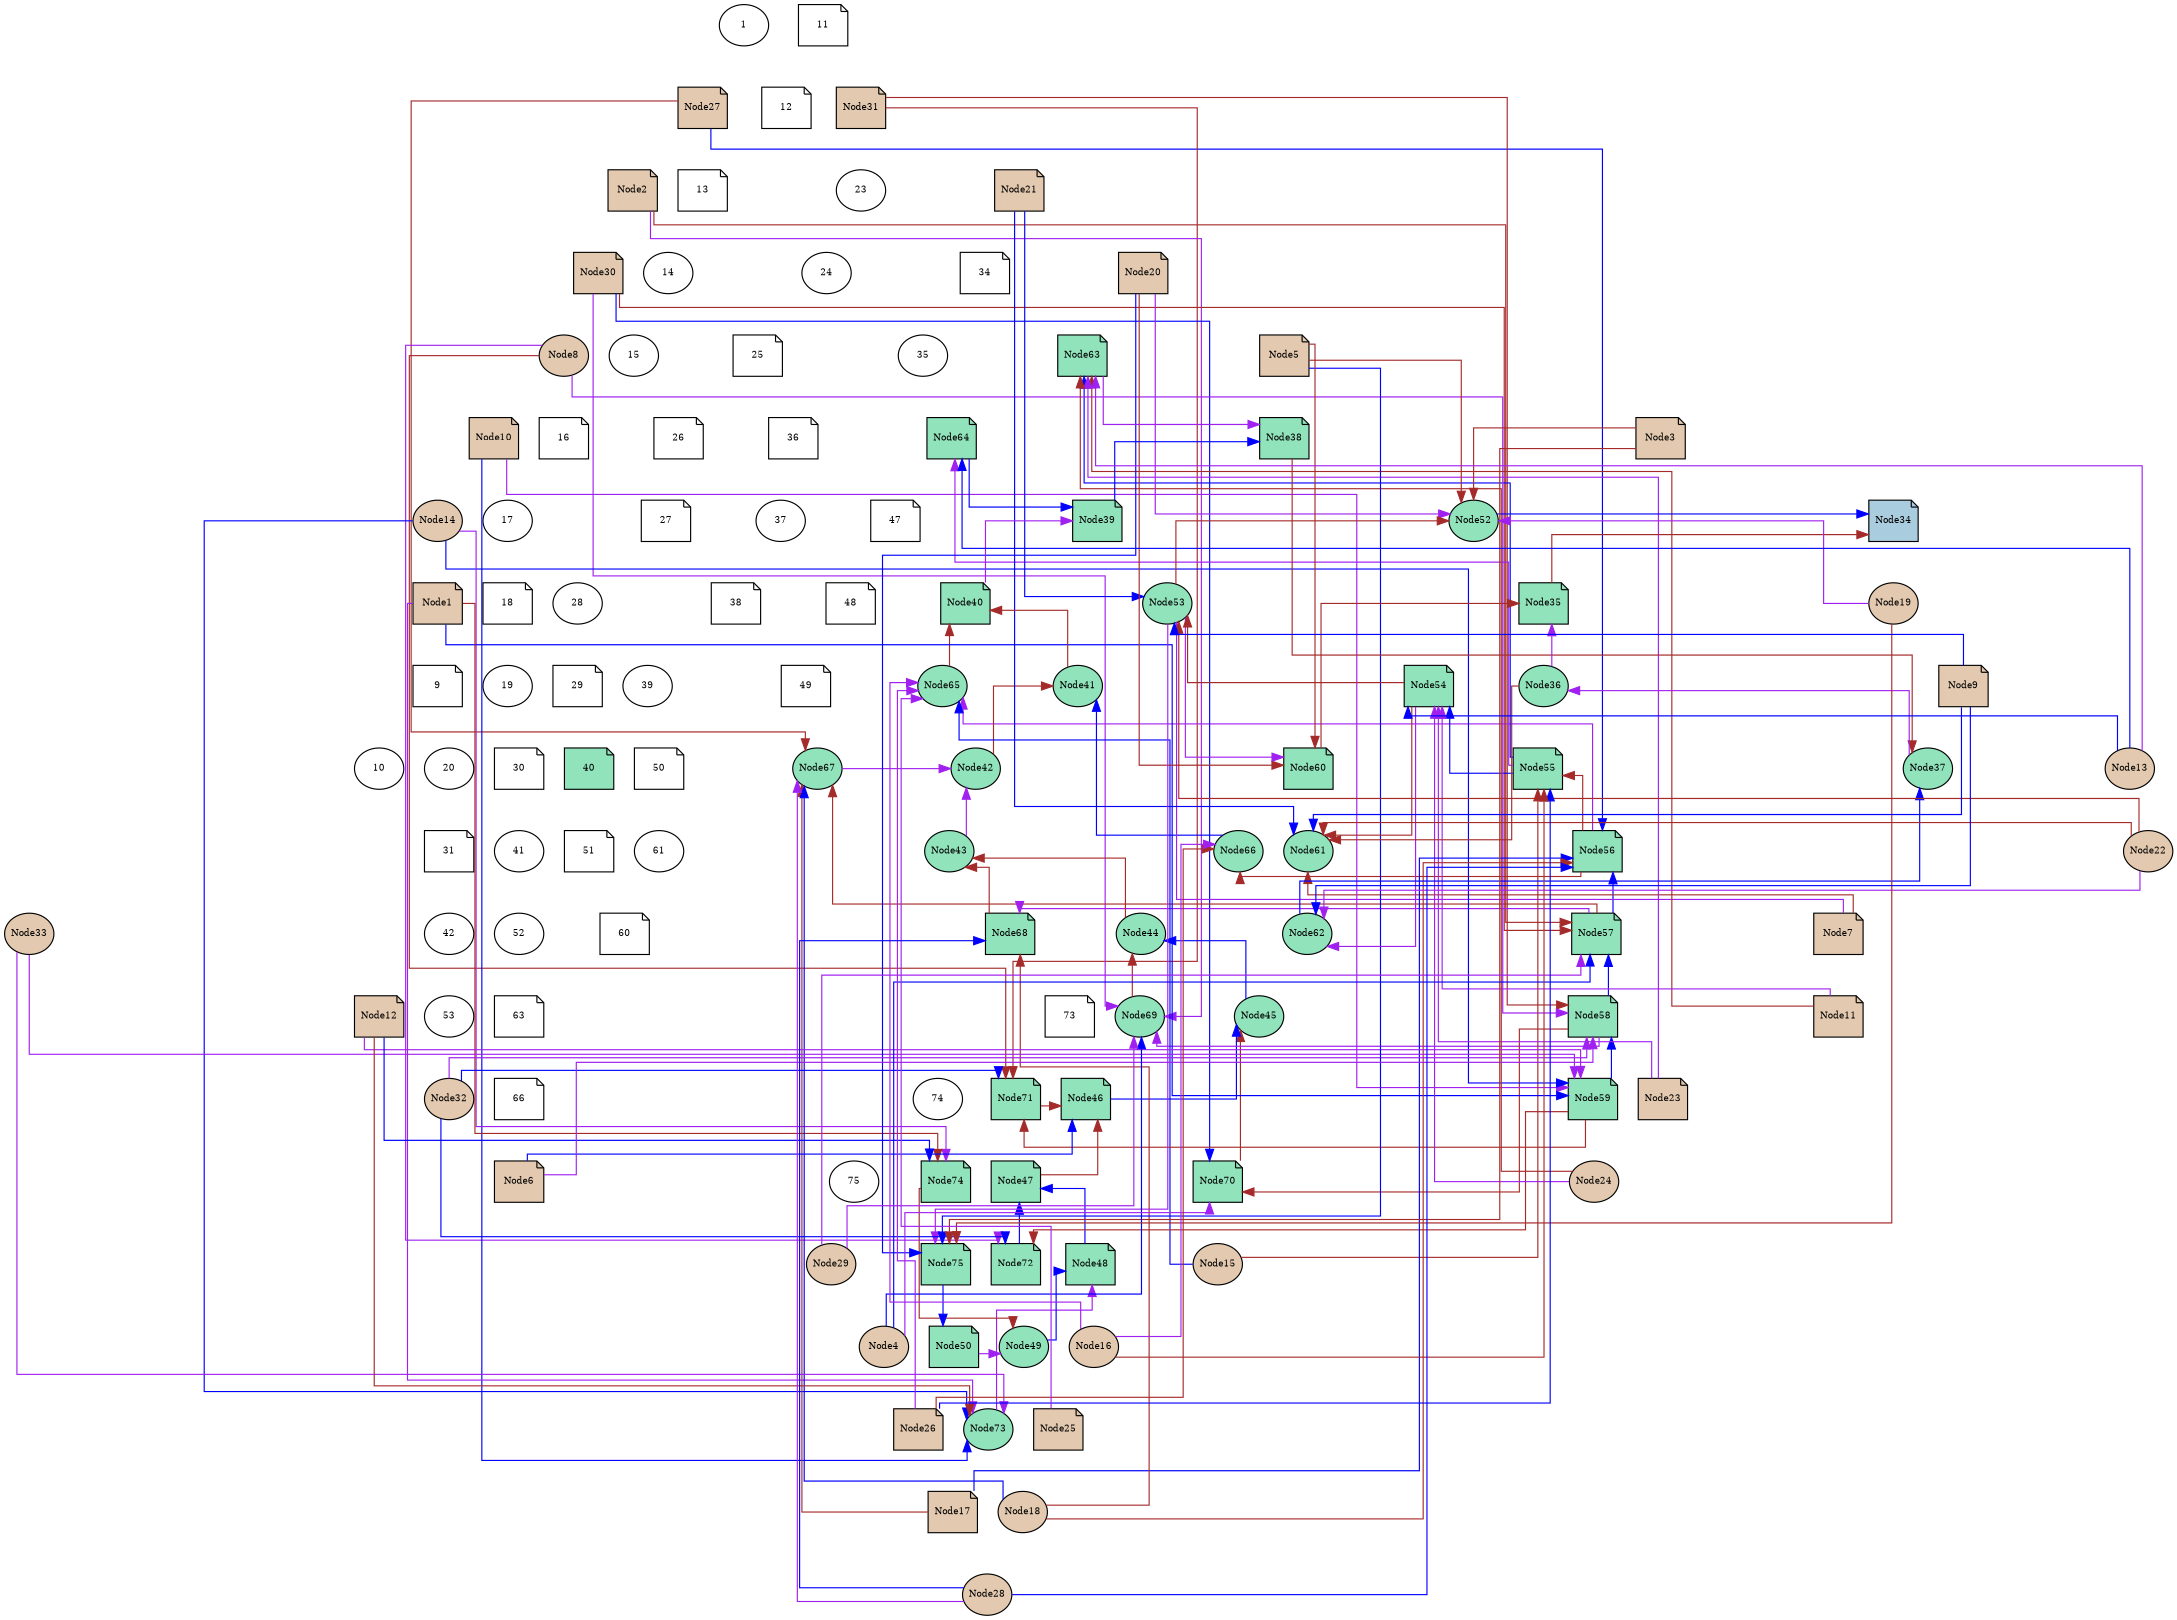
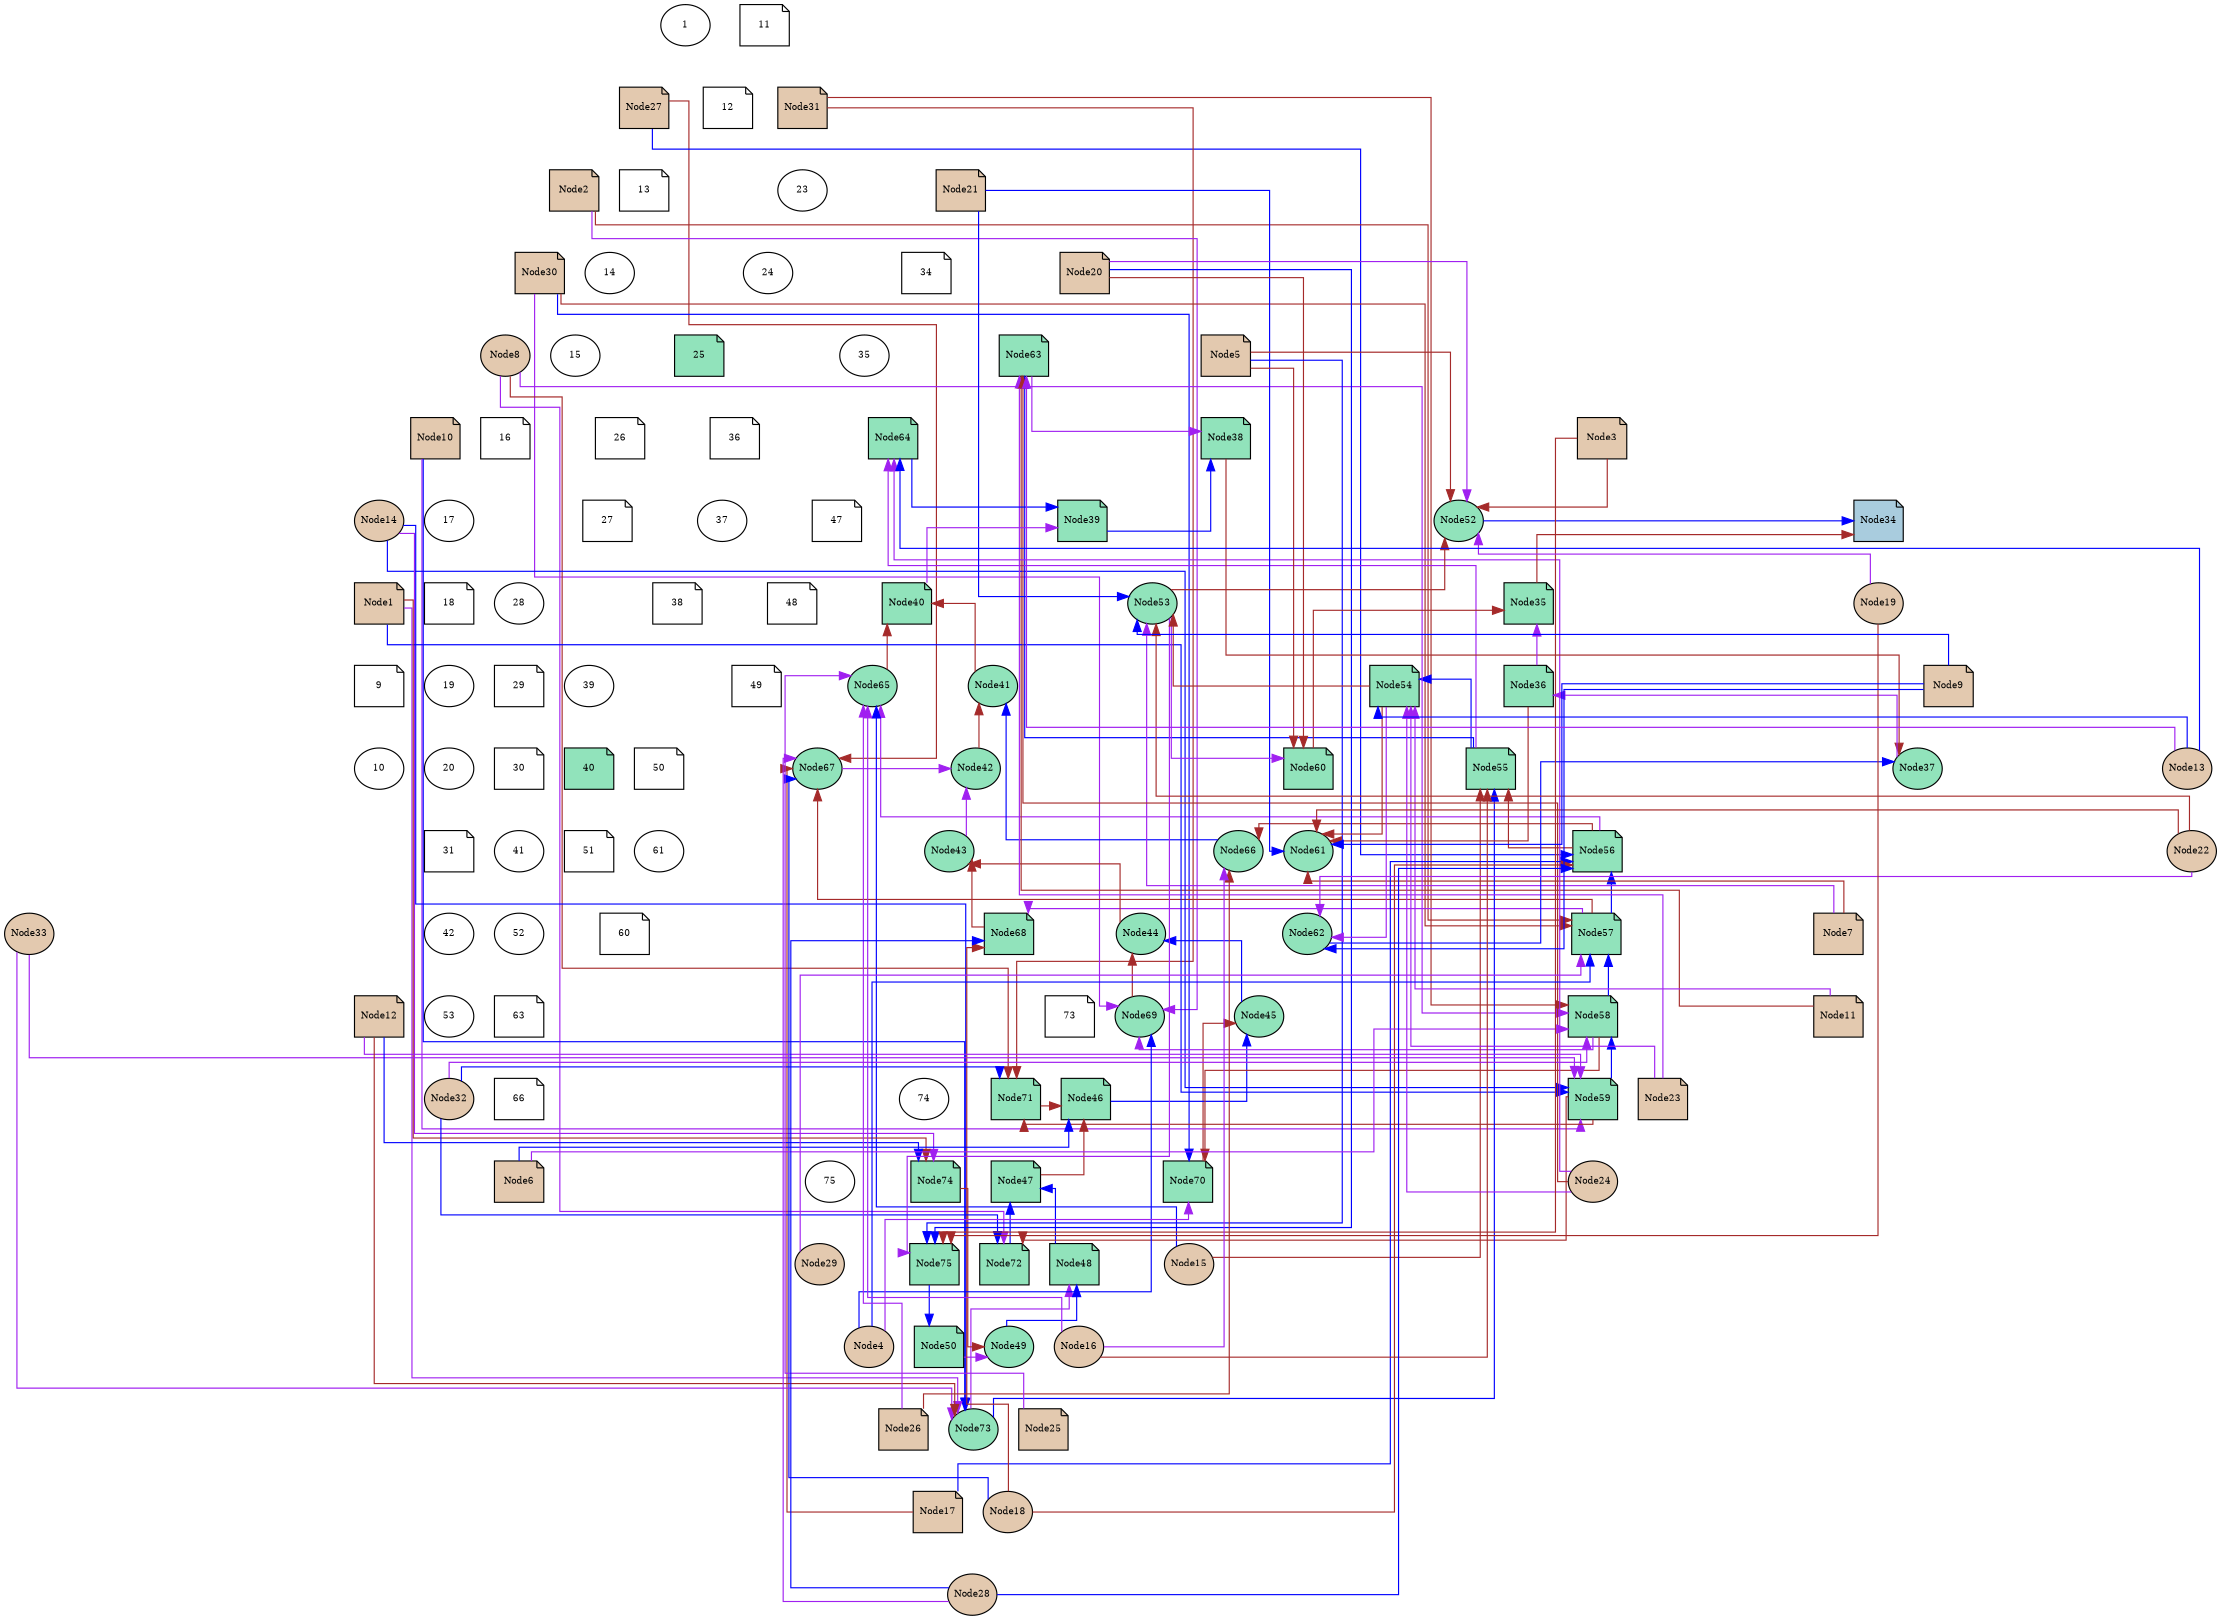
(758, 356) -> (699, 356)
none -> (1494, 560)
(1544, 686) -> (1529, 686)
(1134, 1194) -> none
(1543, 1403) -> (1494, 1360)
